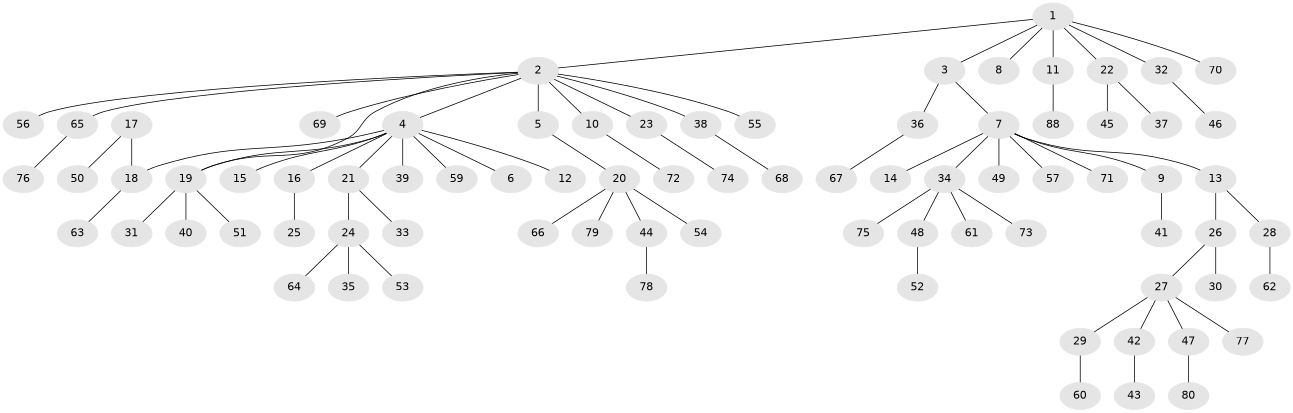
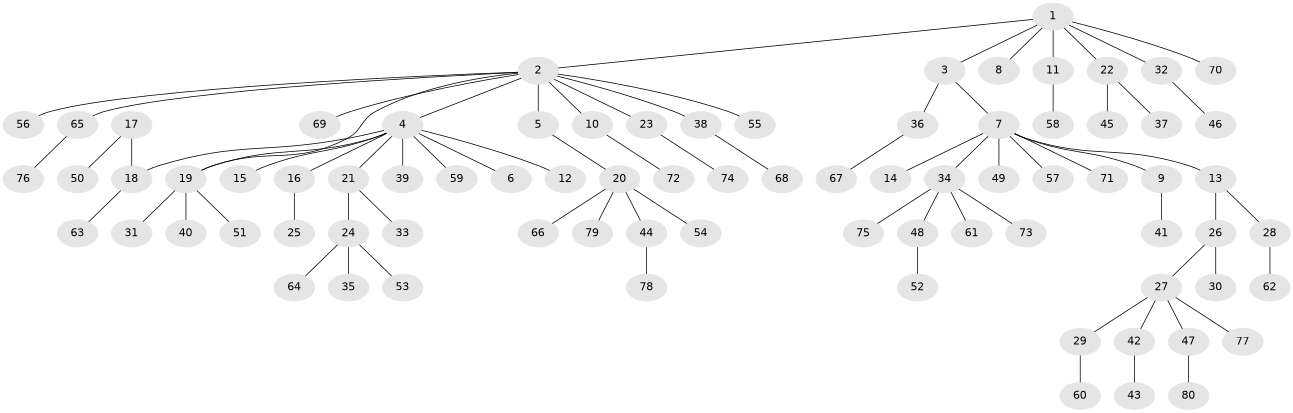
(1053, 125) -> (1053, 125)
